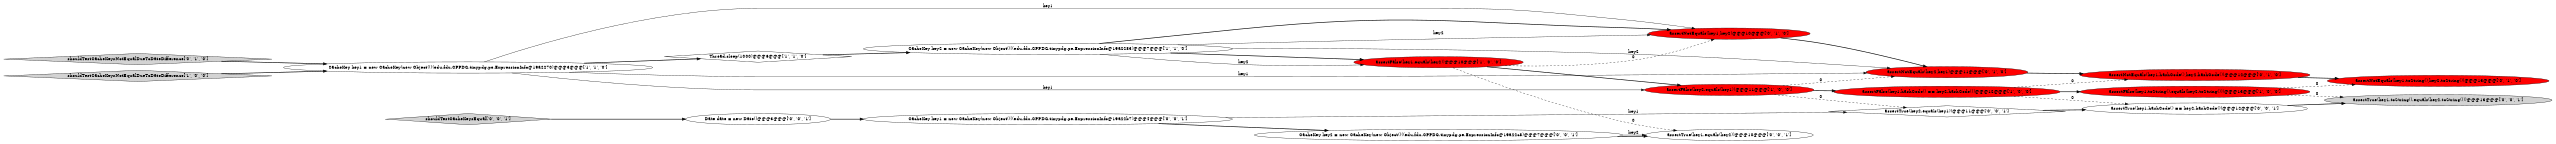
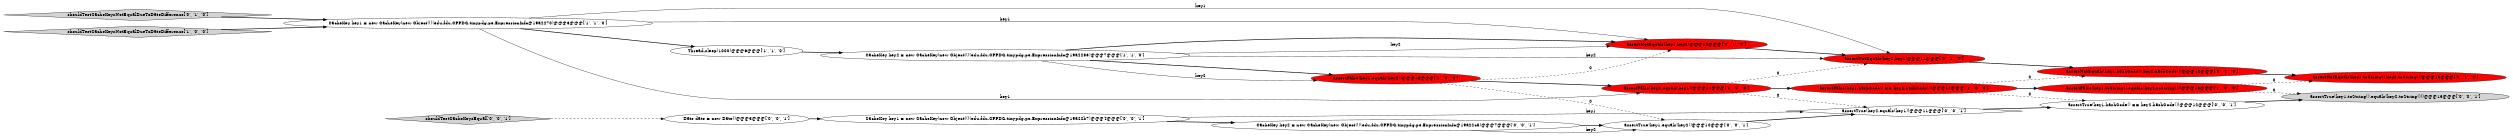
(758, 57) -> (737, 51)
none -> (1799, 118)
(617, 119) -> (606, 119)
